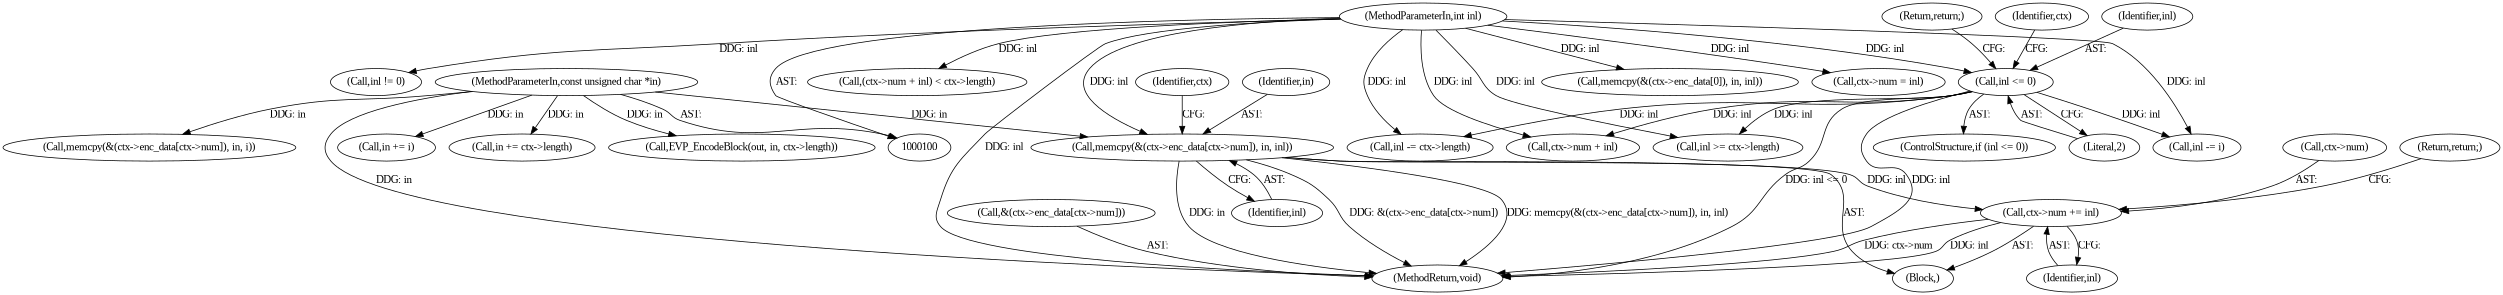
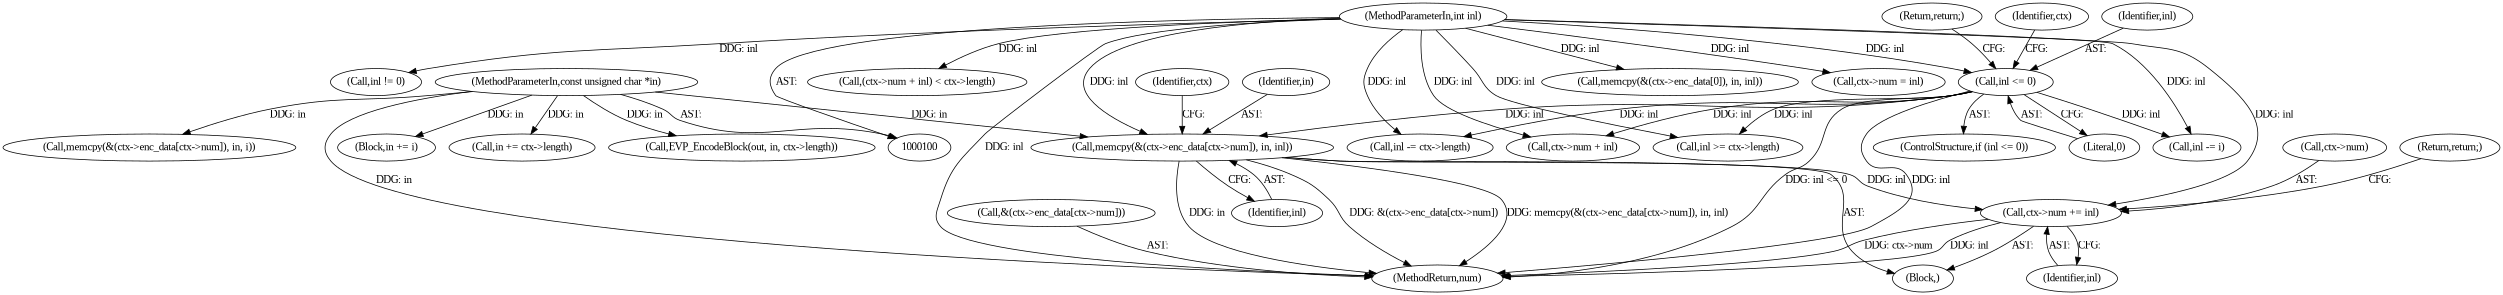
none -> (2131, 44)
none -> (1602, 105)
(387, 148) -> (387, 148)
(2104, 148) -> (2104, 148)
(1437, 279) -> (1437, 279)
